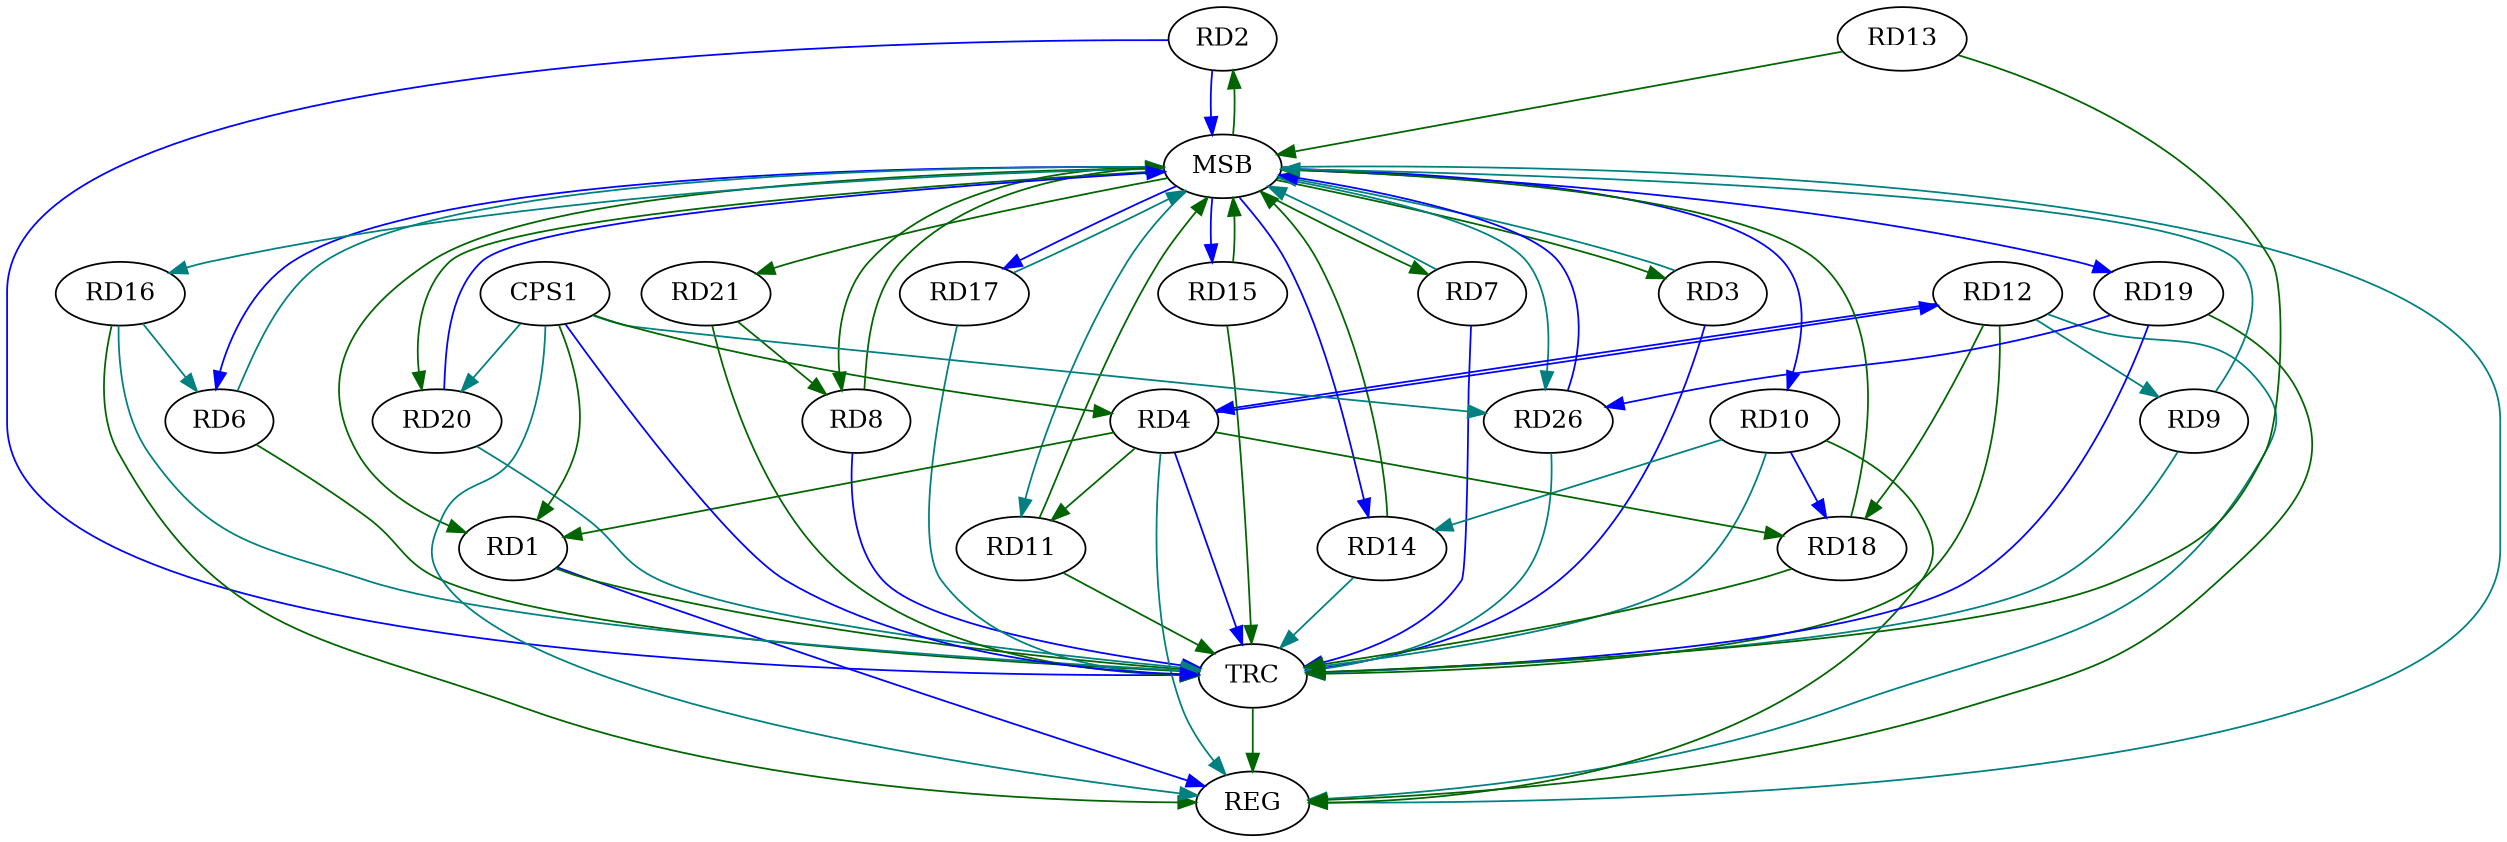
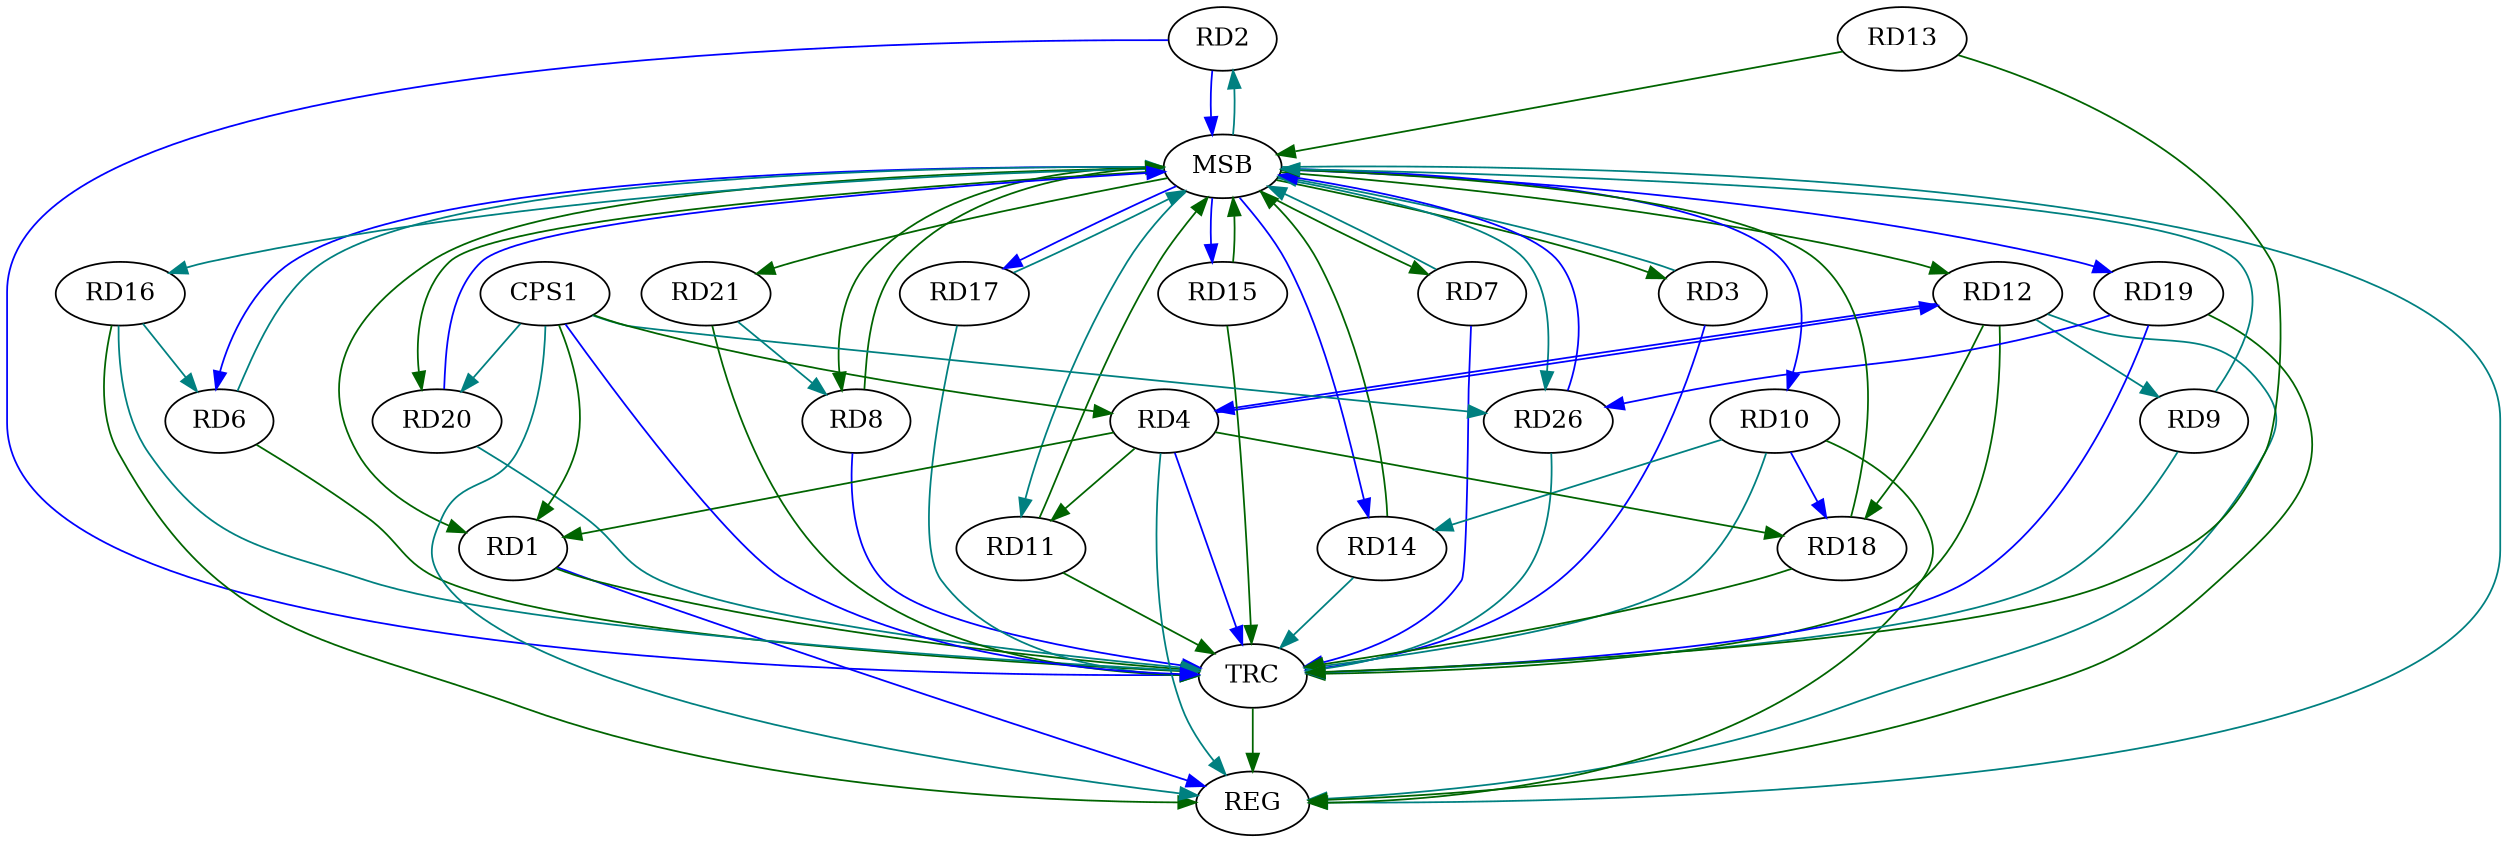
(1235, 112) -> (1235, 112)
none -> (1608, 208)
(775, 352) -> (775, 352)
